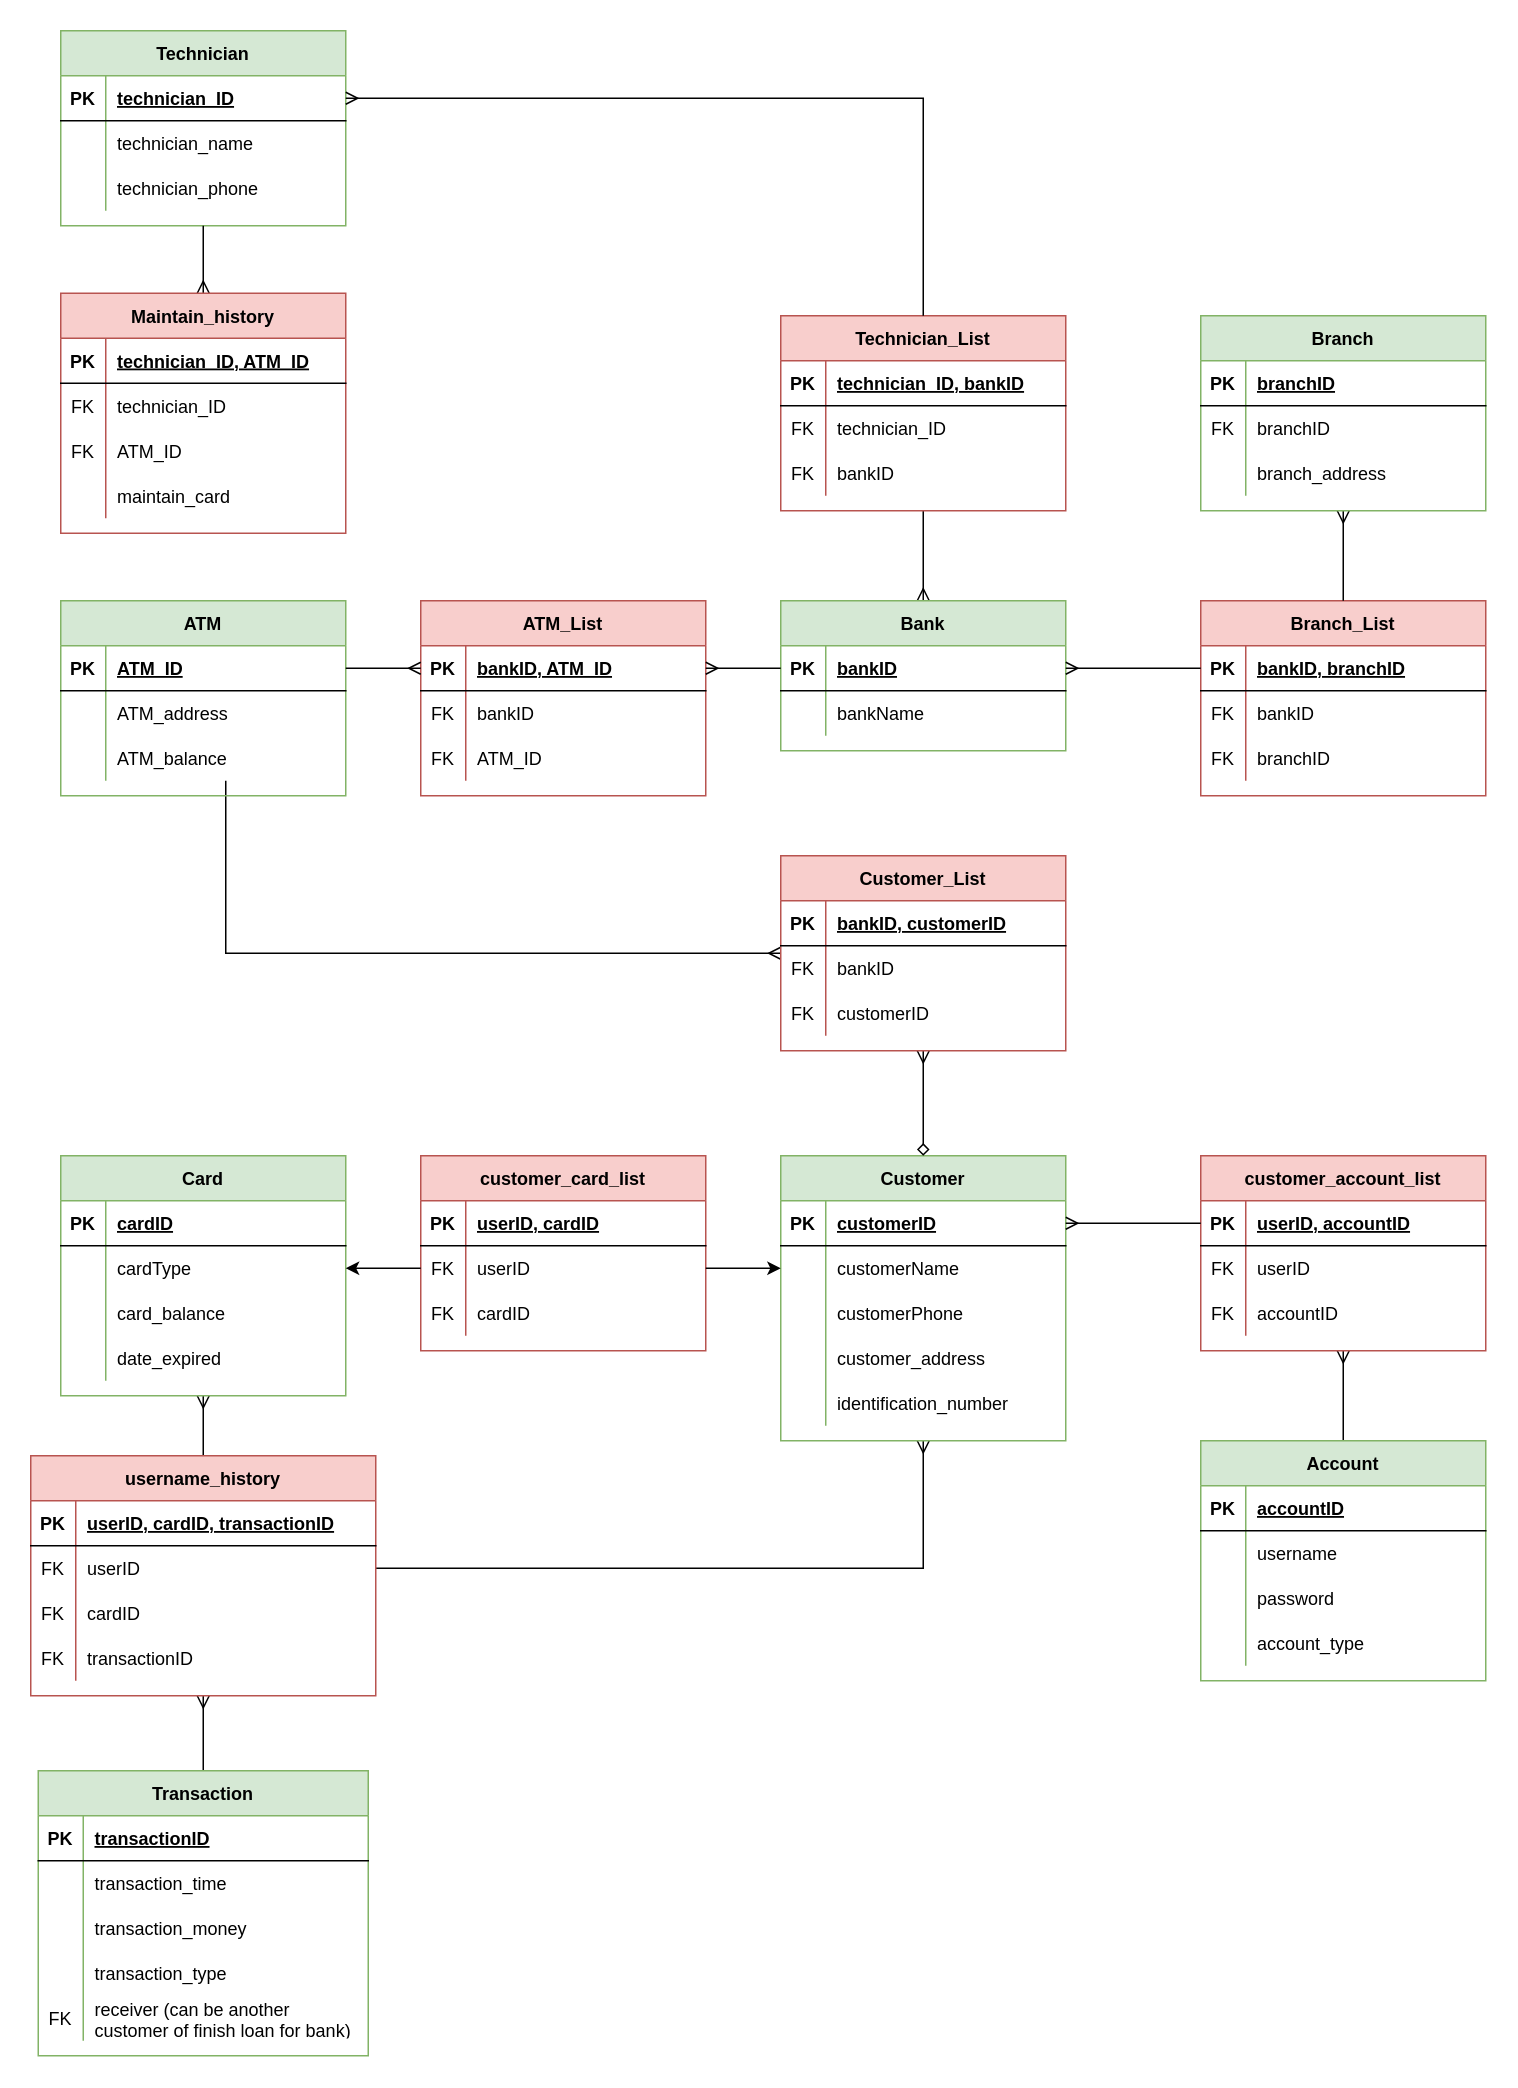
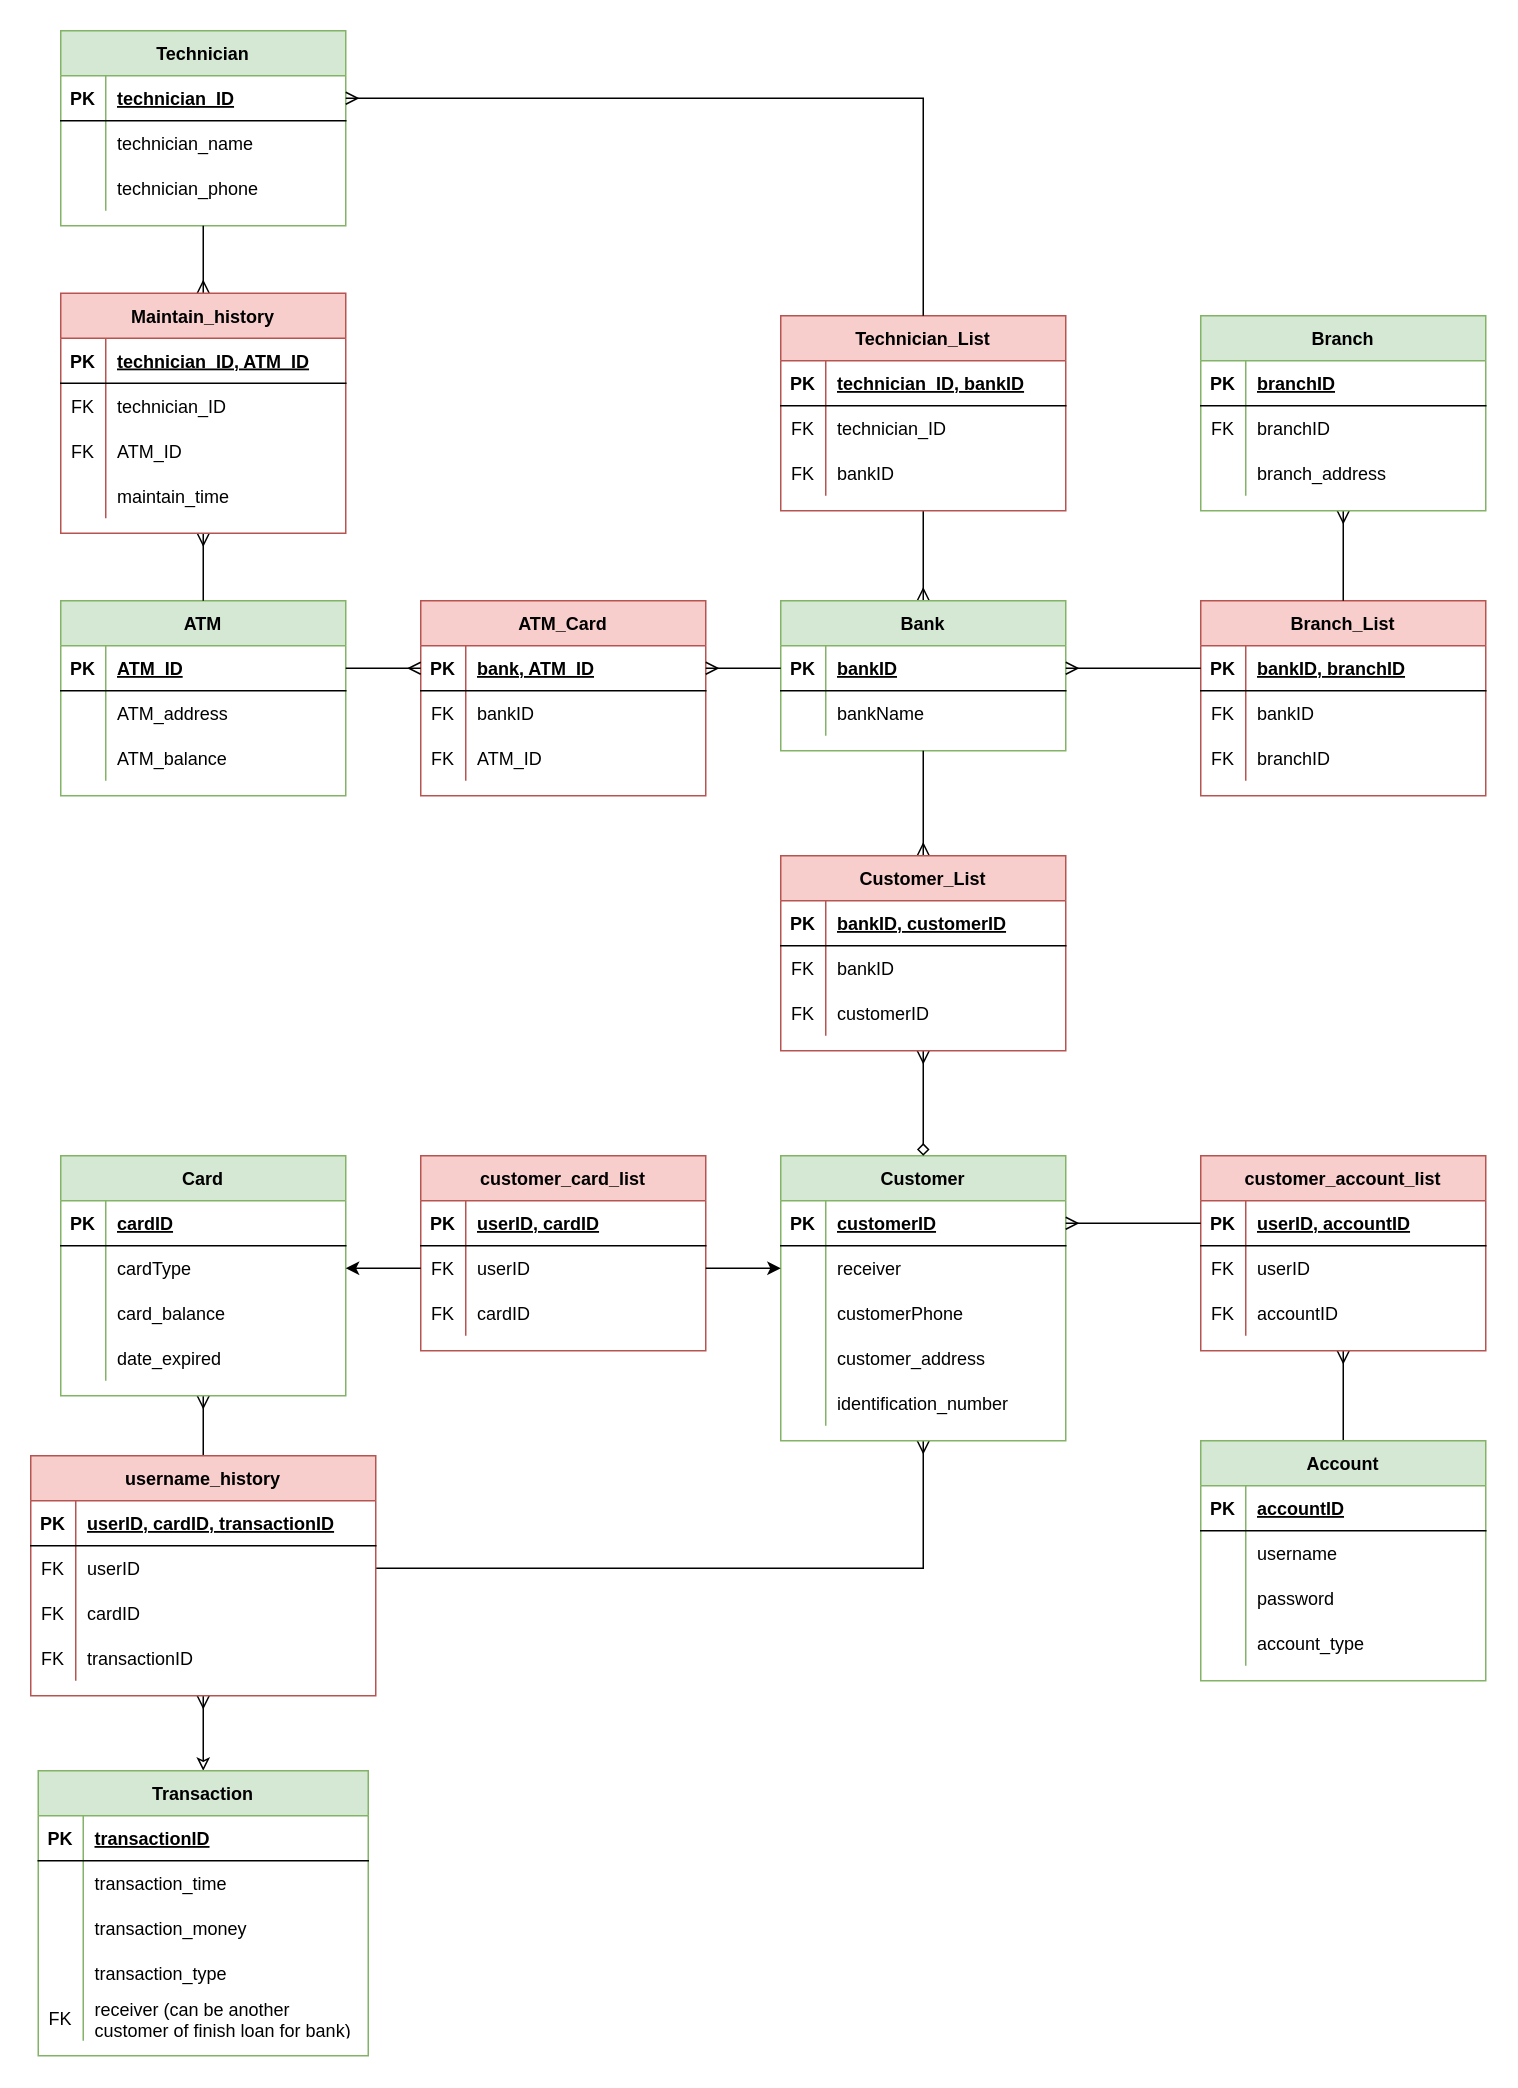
(178, 497) -> (176, 497)
none -> (203, 569)
(563, 624) -> (563, 624)
(543, 669) -> (533, 669)
(417, 953) -> (923, 805)
(897, 1269) -> (875, 1269)
(203, 1763) -> (203, 1759)
